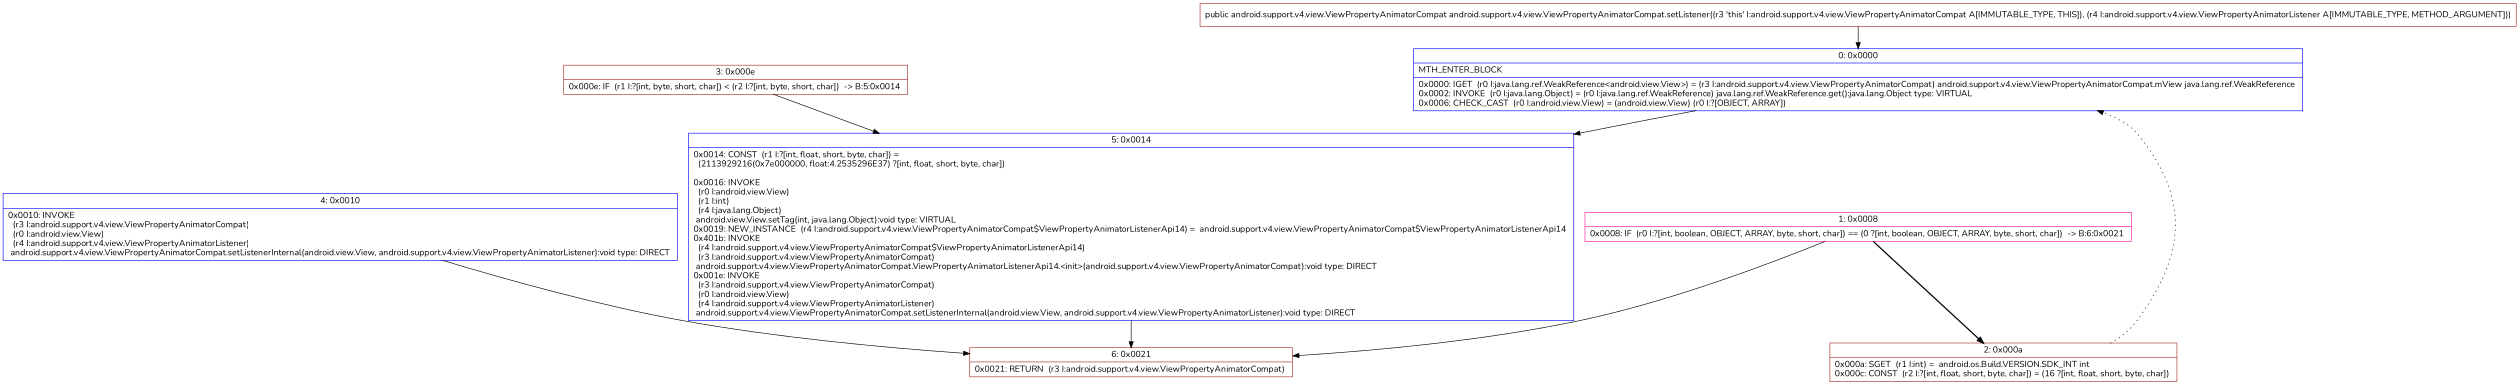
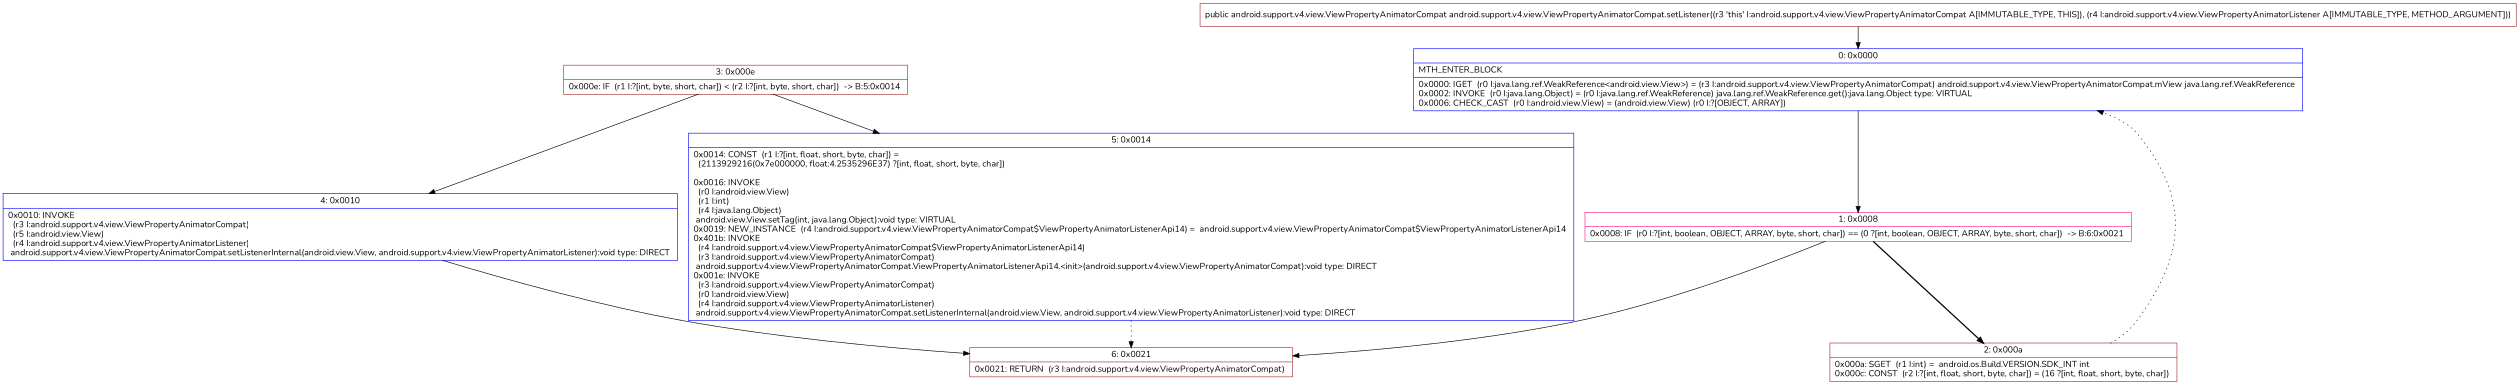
(1638, 122) -> (1858, 158)
none -> (567, 143)
(56, 234) -> (56, 234)
(1131, 331) -> (1131, 331)
